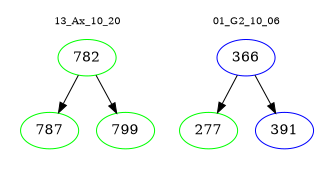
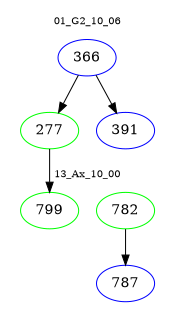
(88, 22) -> (88, 175)
(104, 90) -> (50, 171)
(50, 131) -> (126, 284)
